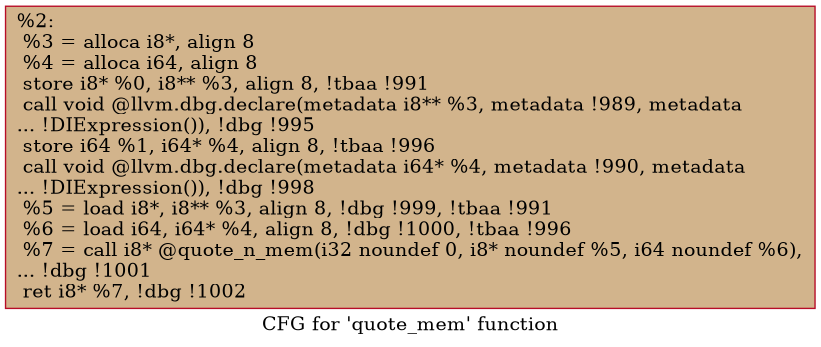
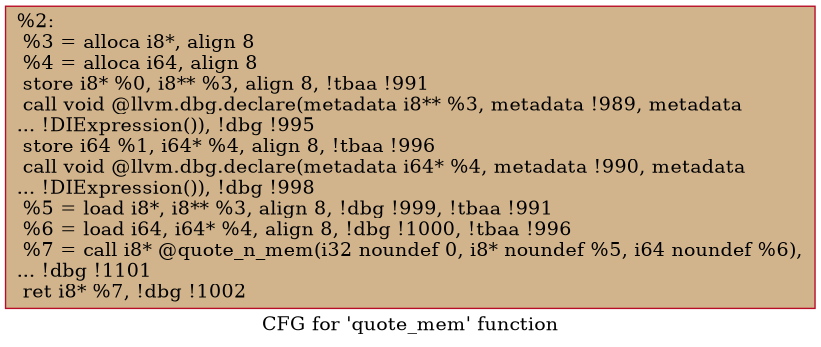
(85, 271) -> (85, 271)
